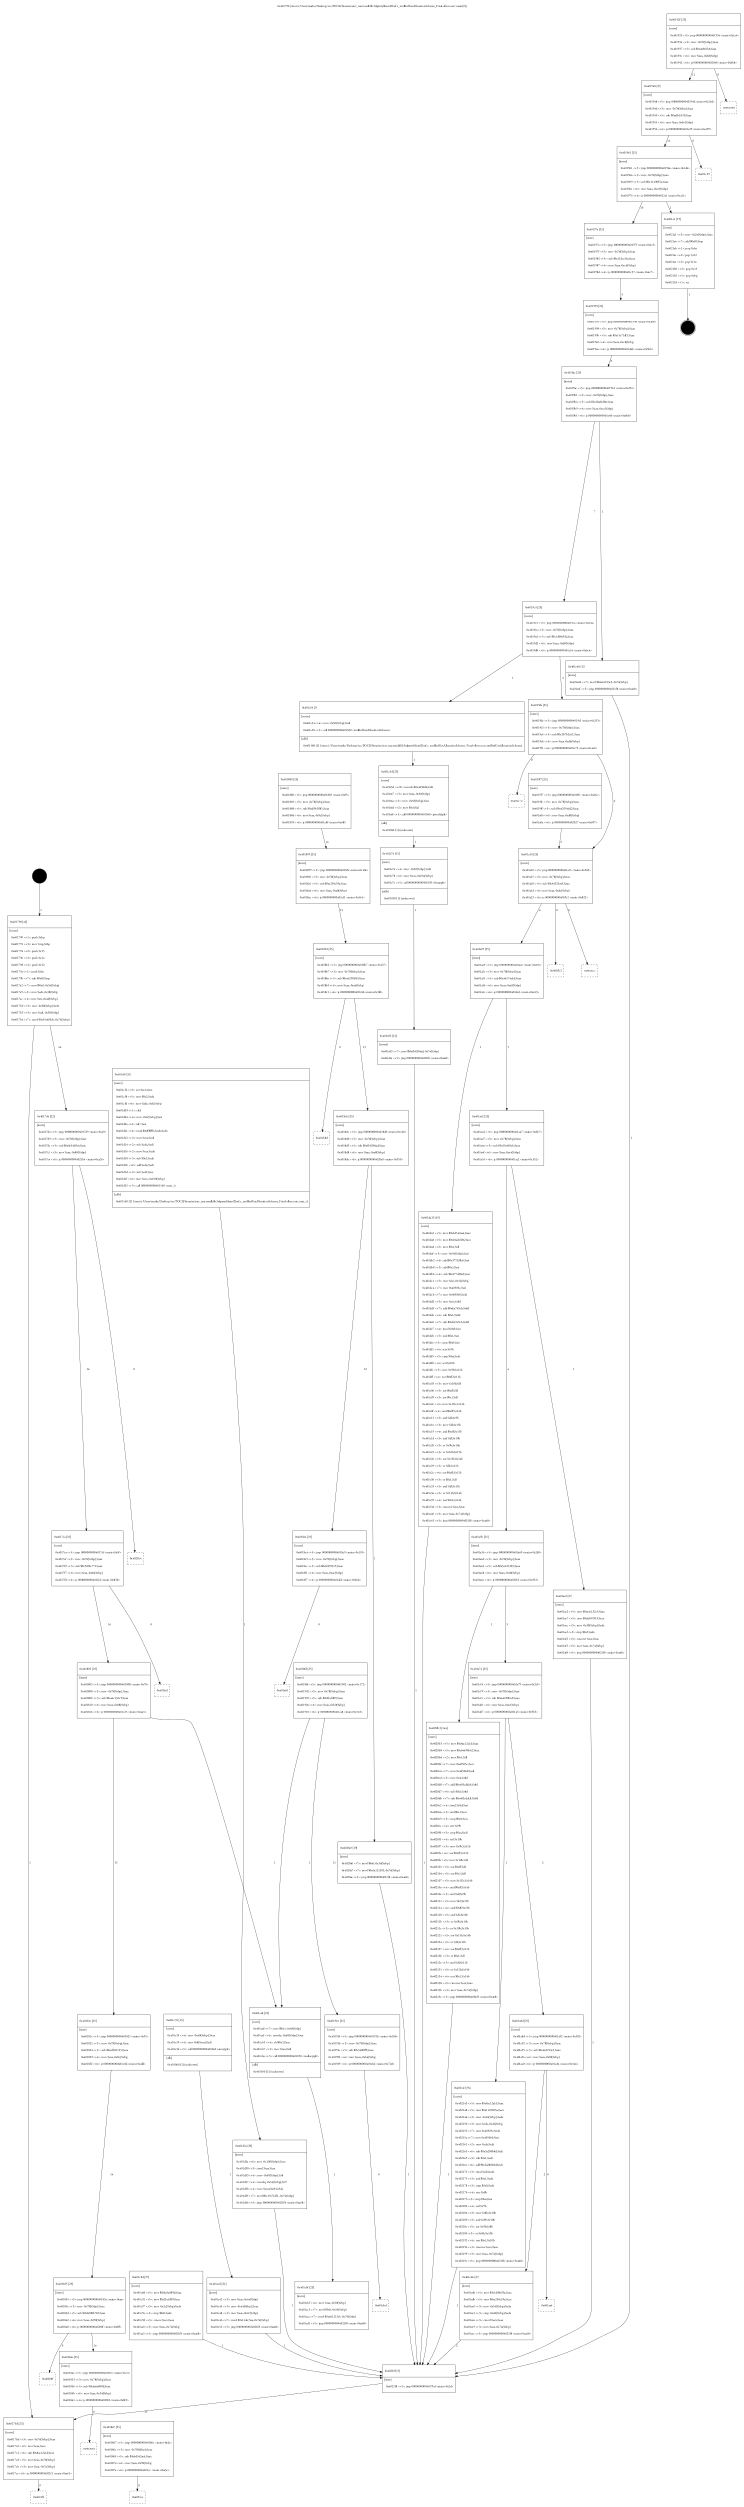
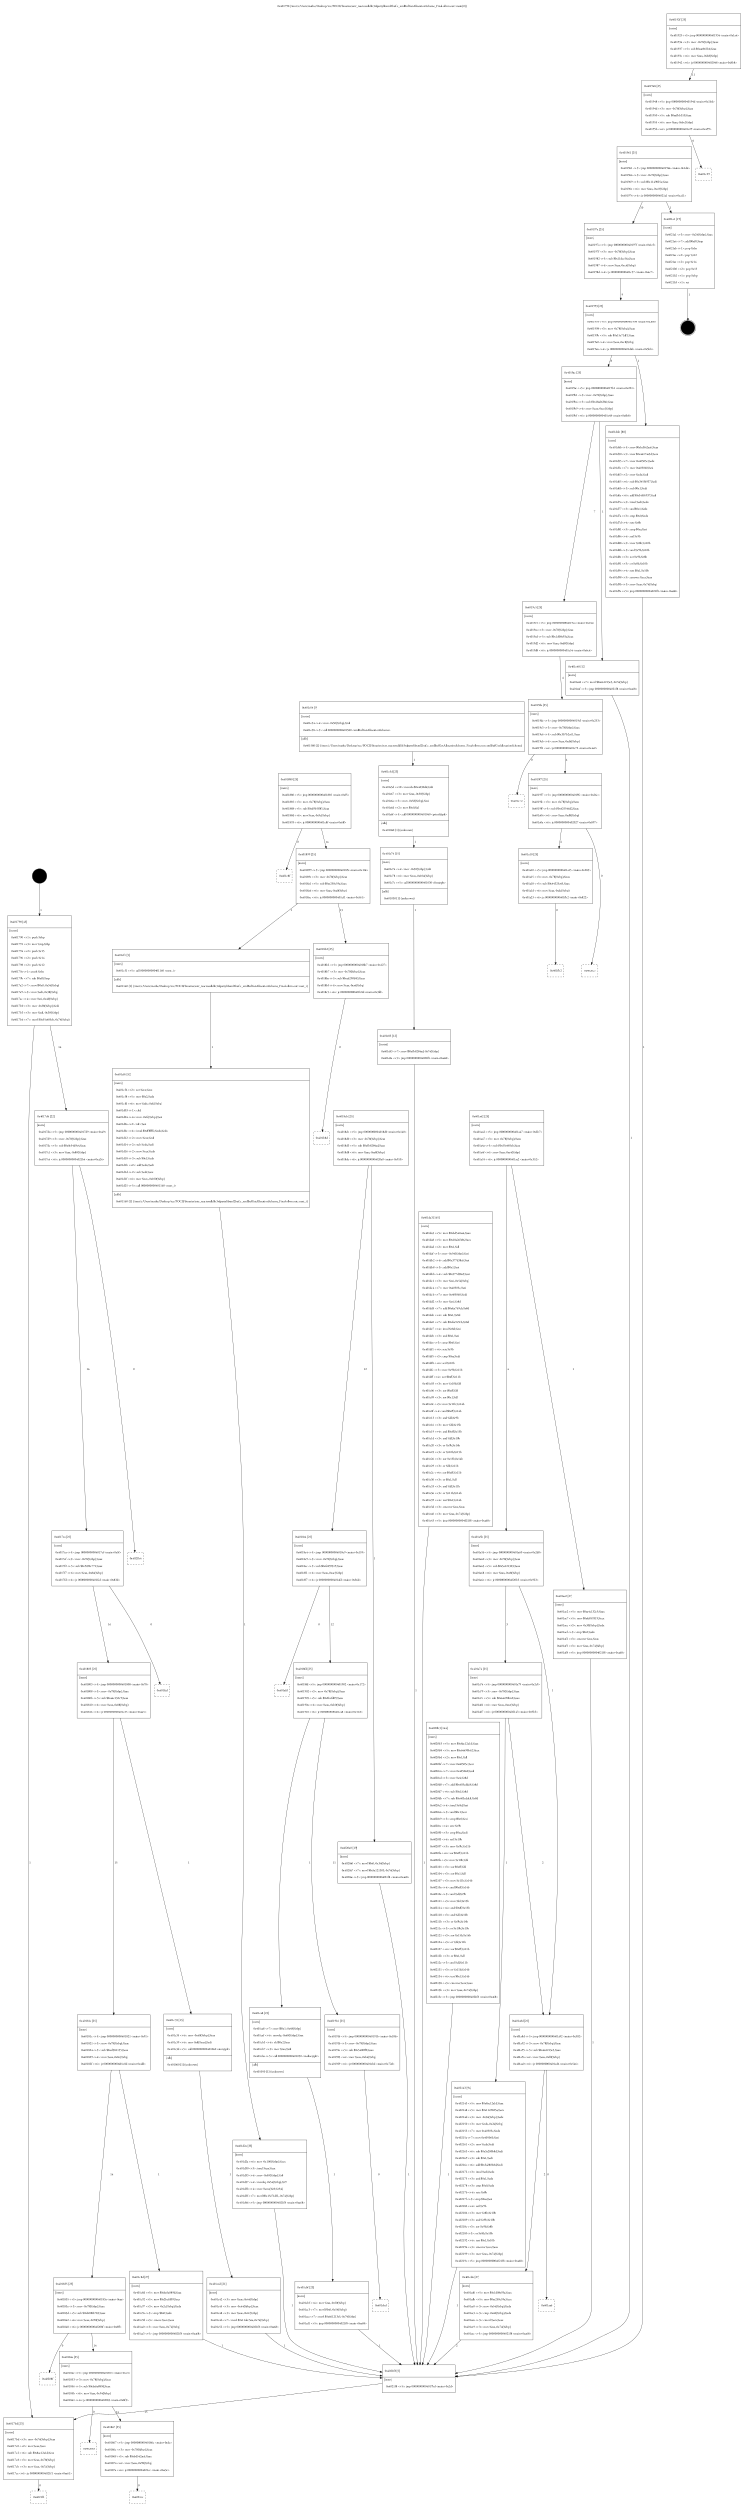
(729, 108) -> none
(667, 140) -> none
none -> (643, 511)
(487, 677) -> none
(613, 801) -> (565, 763)
none -> (284, 876)
(576, 933) -> (600, 895)
none -> (211, 971)
(507, 971) -> none
(361, 1053) -> none
none -> (330, 1623)
(469, 1651) -> (557, 1797)
(231, 1843) -> (155, 1865)
none -> (139, 2169)
none -> (379, 2347)
none -> (116, 2412)
